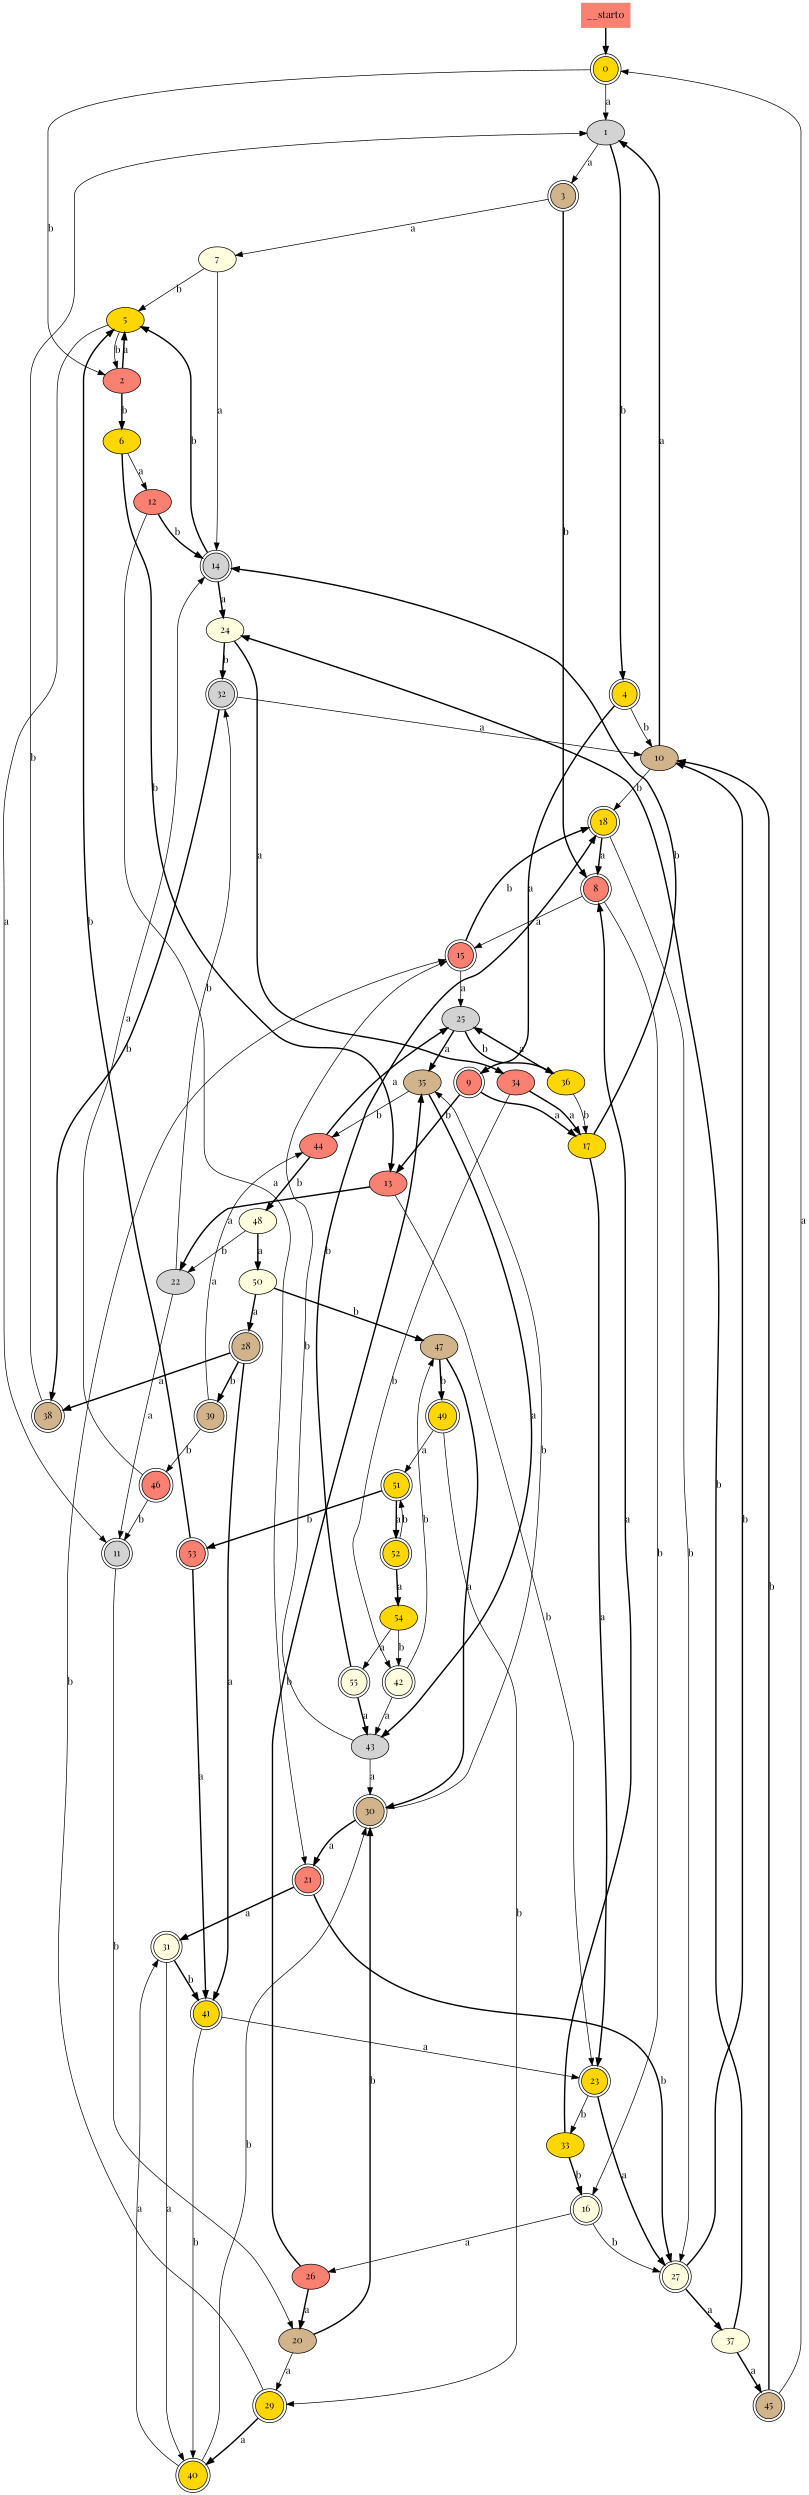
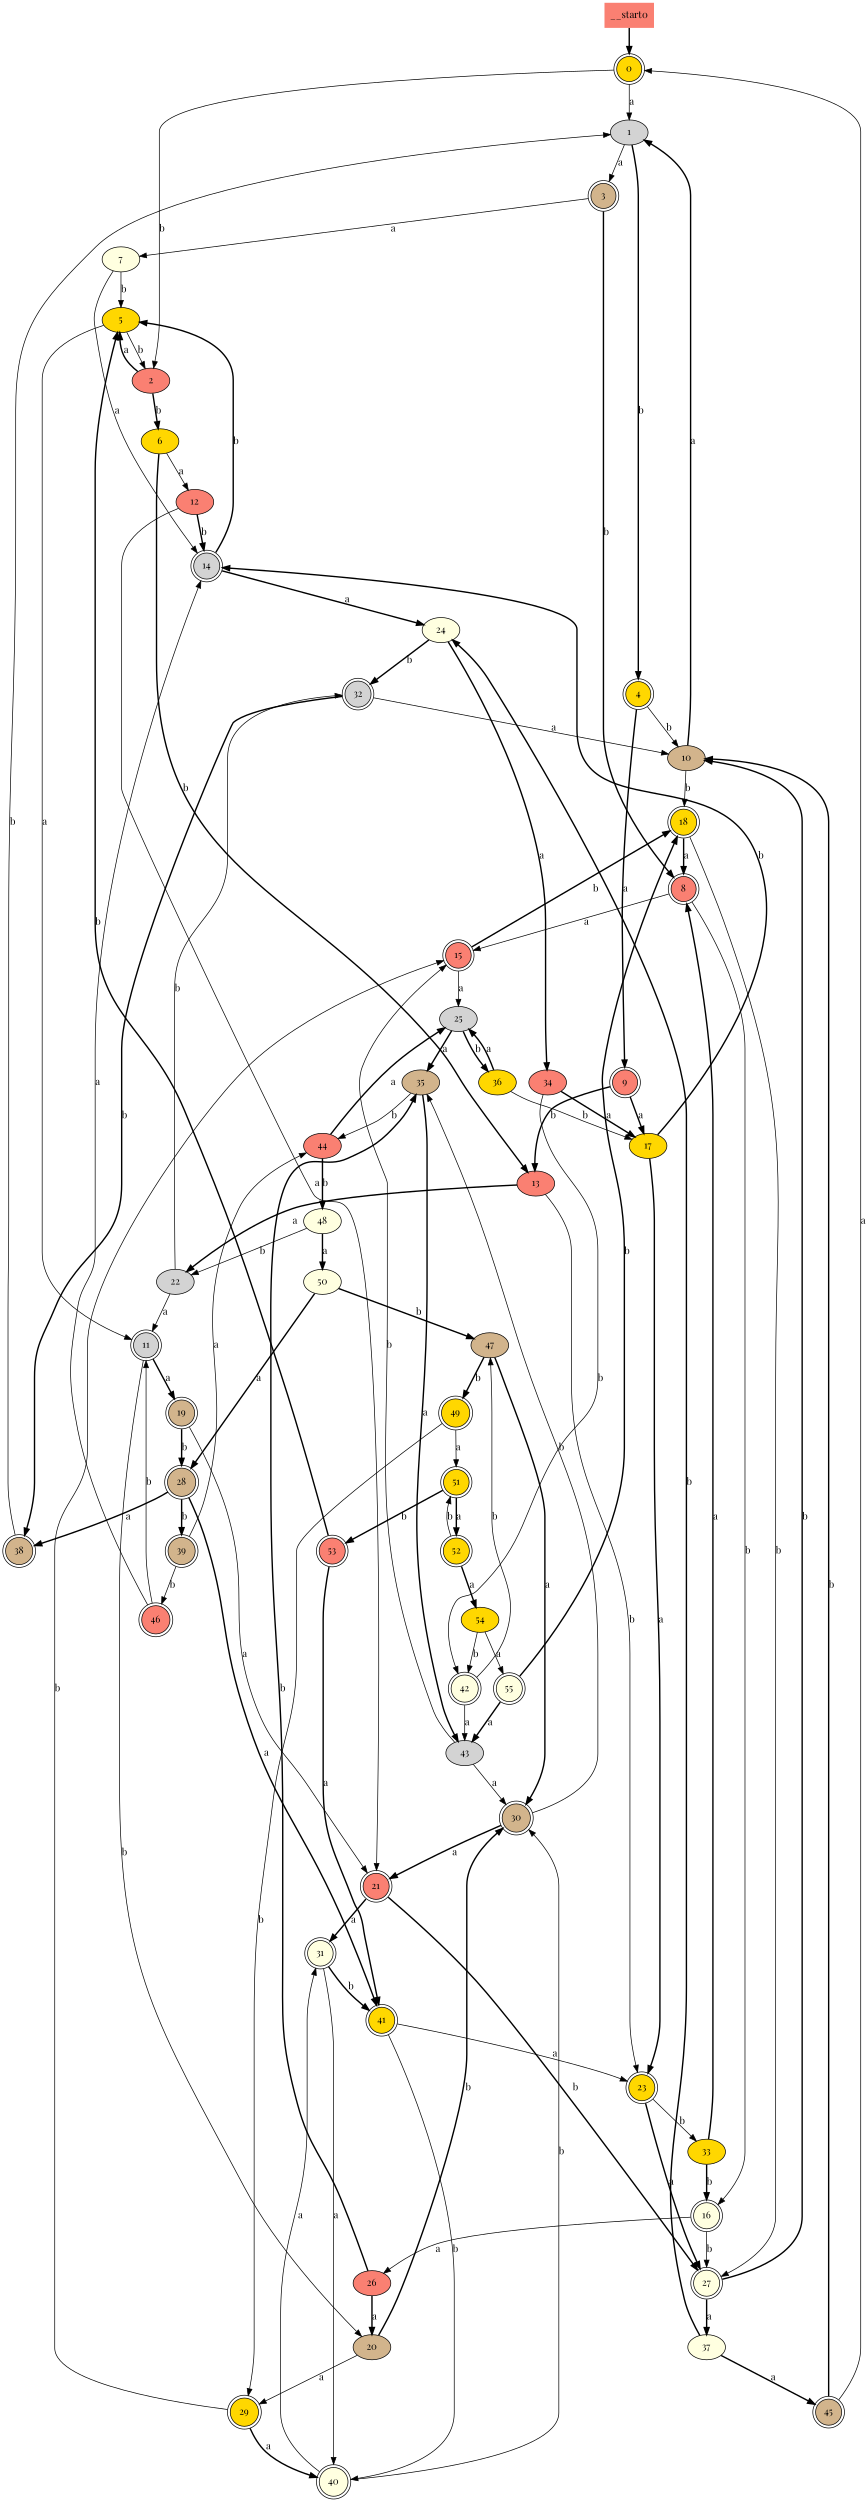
none -> (182, 1413)
(193, 2475) -> (334, 2482)
